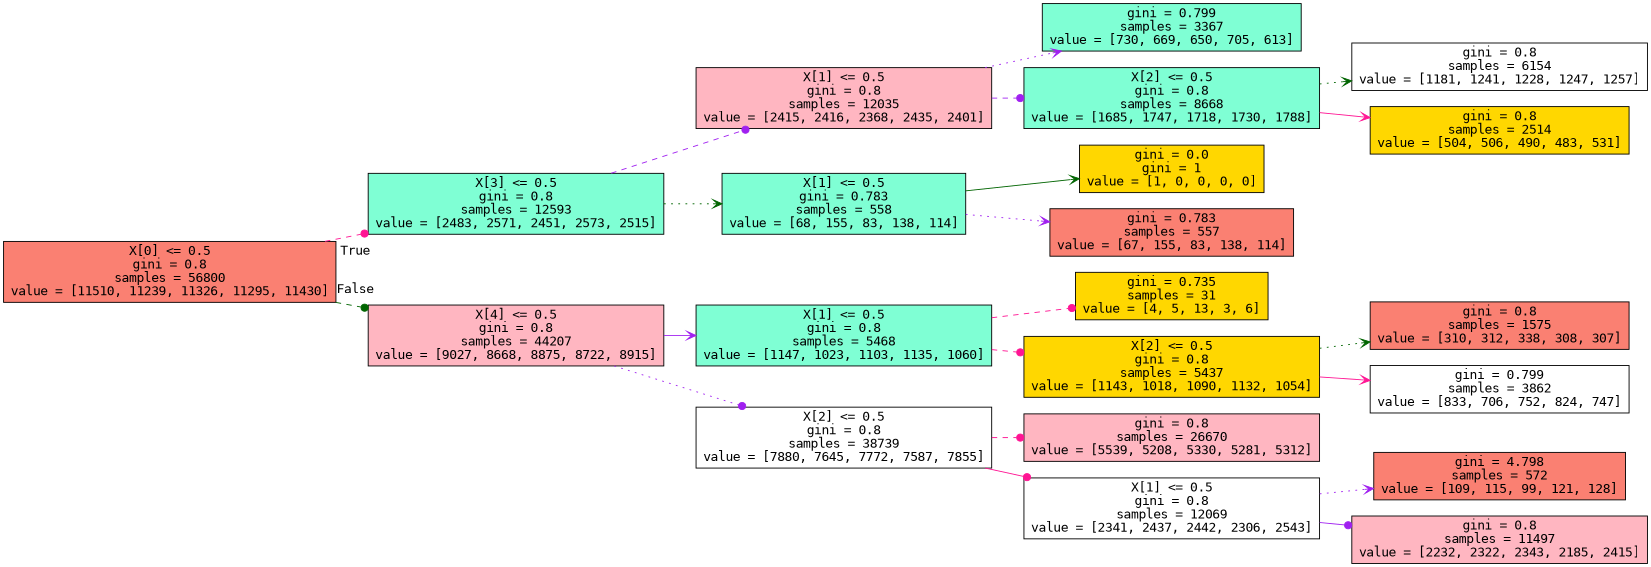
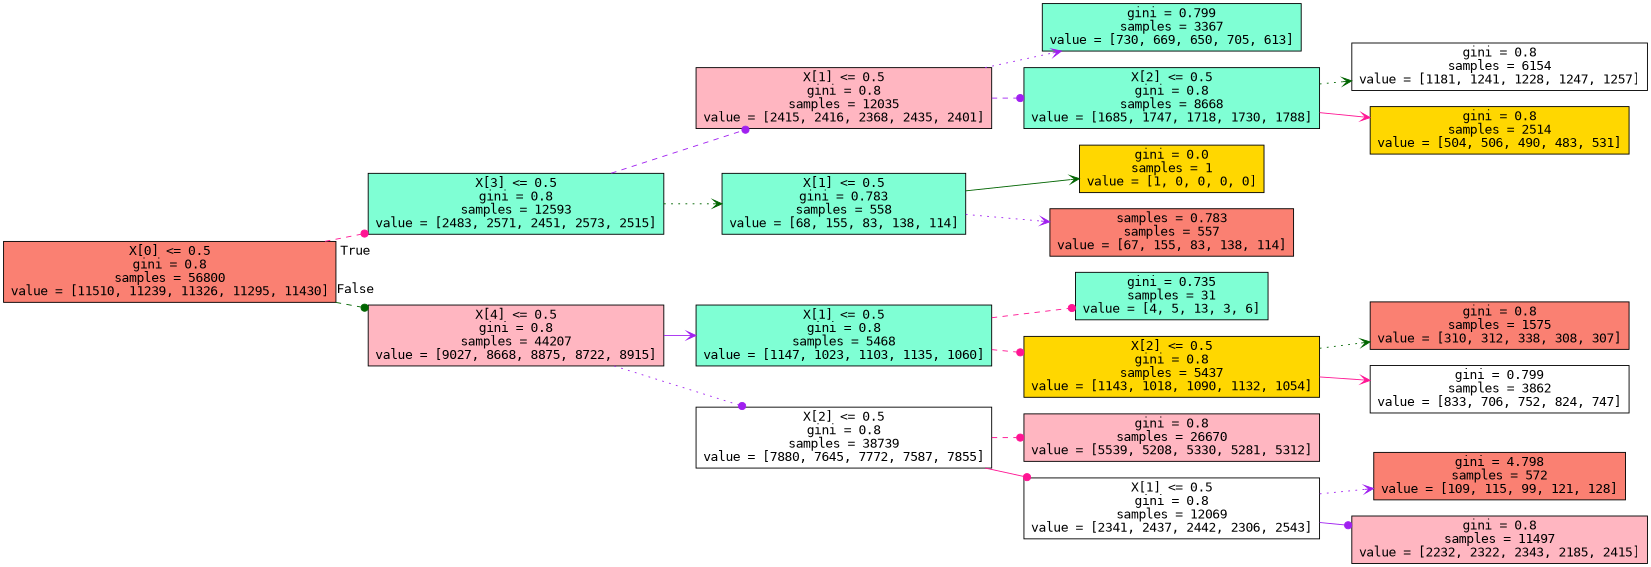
(1172, 169) -> (1172, 169)
(1172, 232) -> (1172, 232)
(1172, 296) -> (1172, 296)
